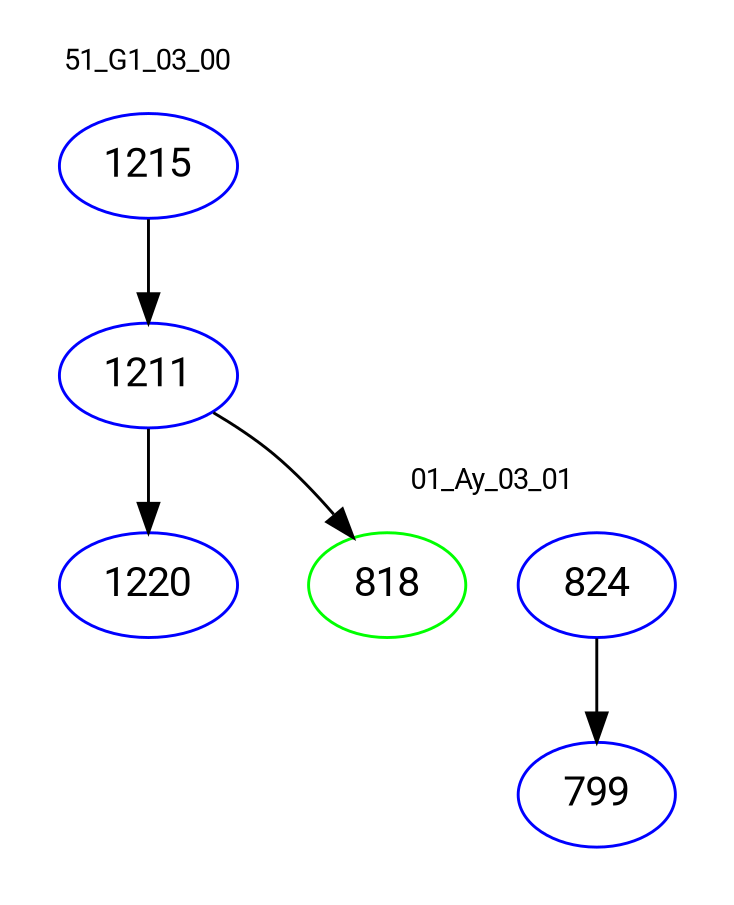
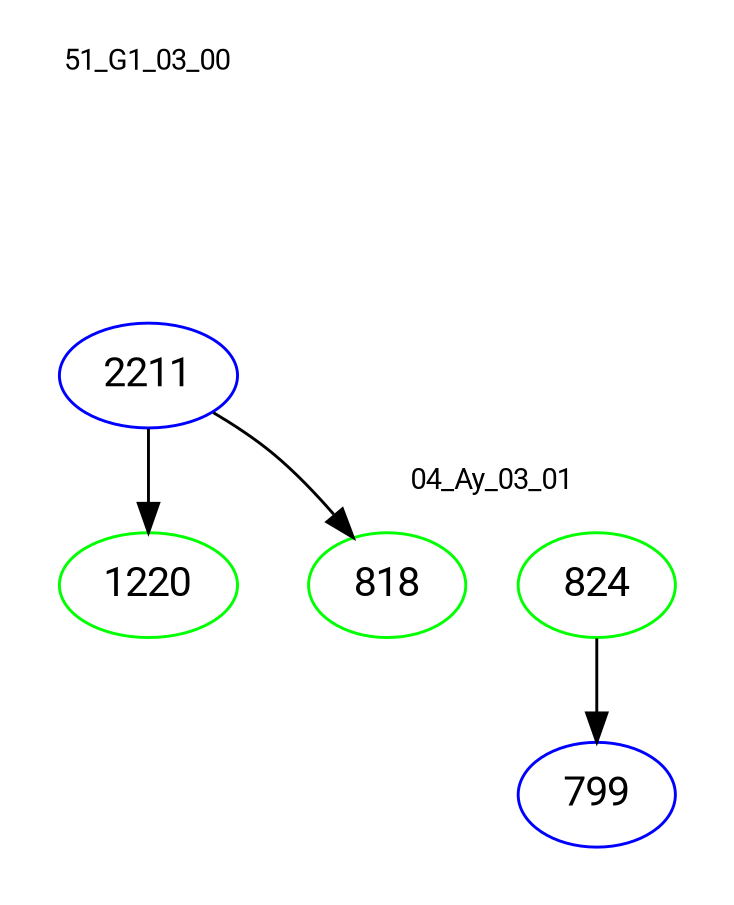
(148, 166) -> none
(148, 376) -> (148, 376)
(492, 482) -> (492, 482)
(148, 585) -> (148, 585)
(597, 585) -> (597, 585)
